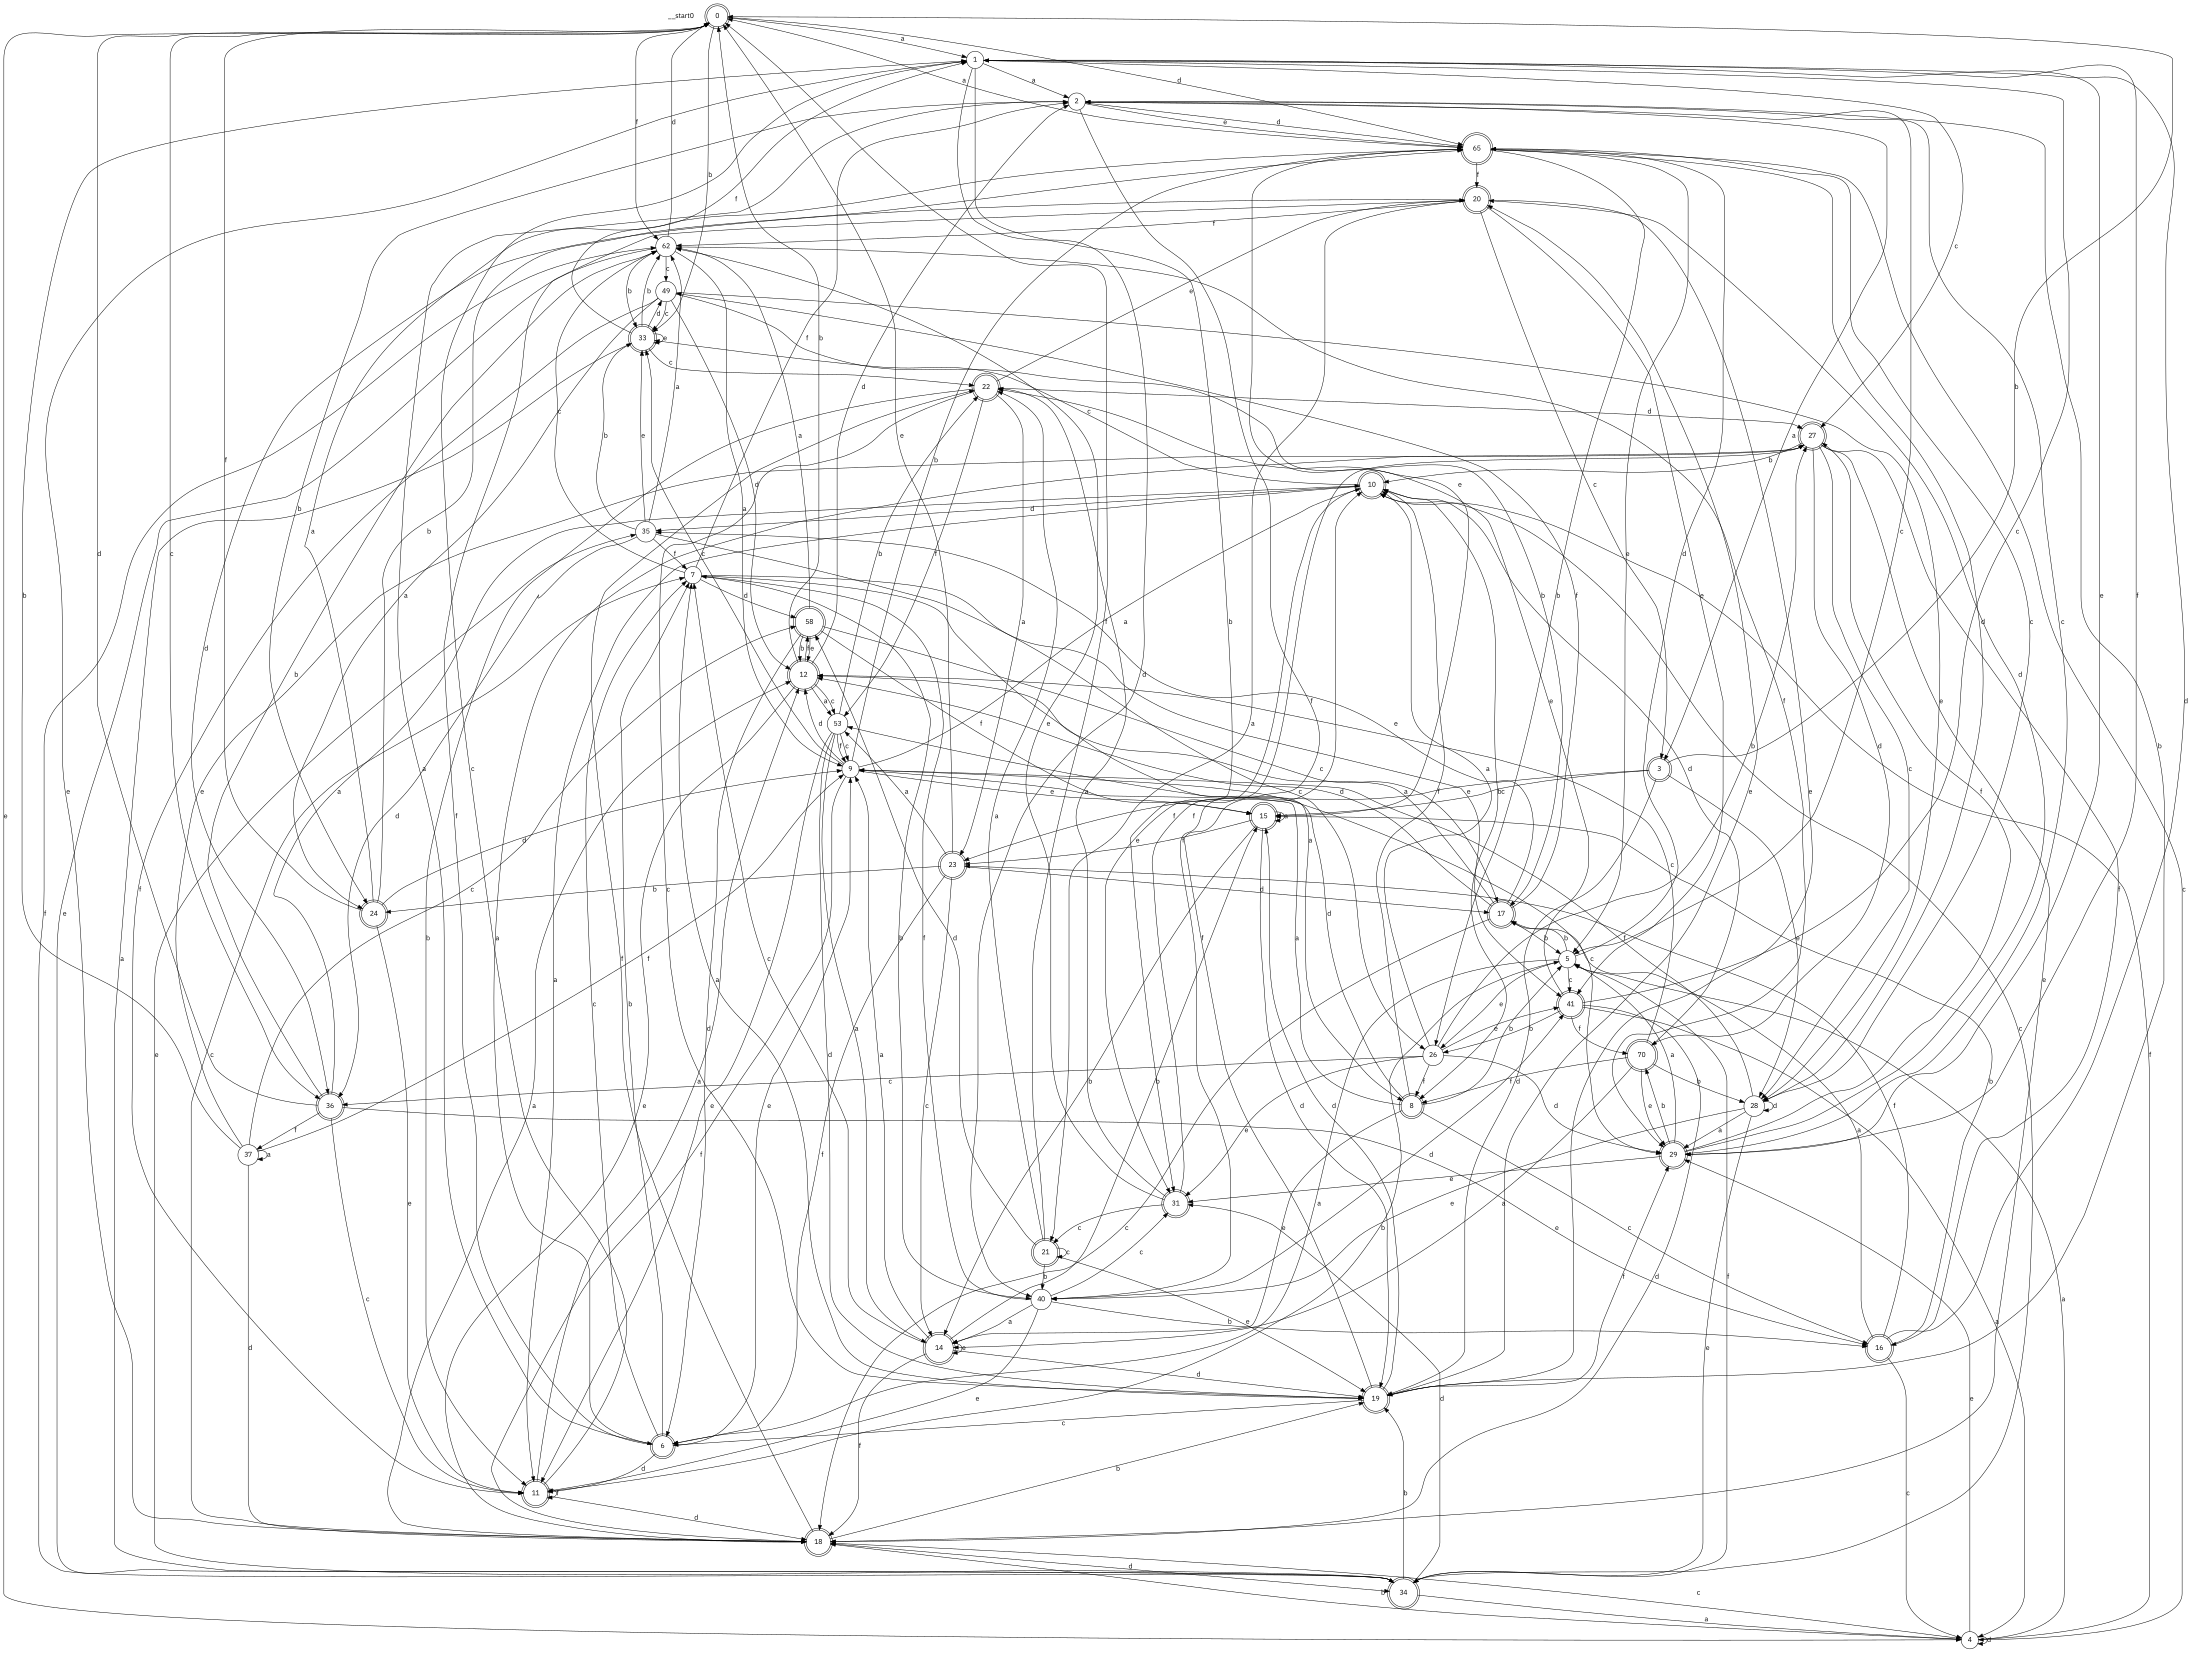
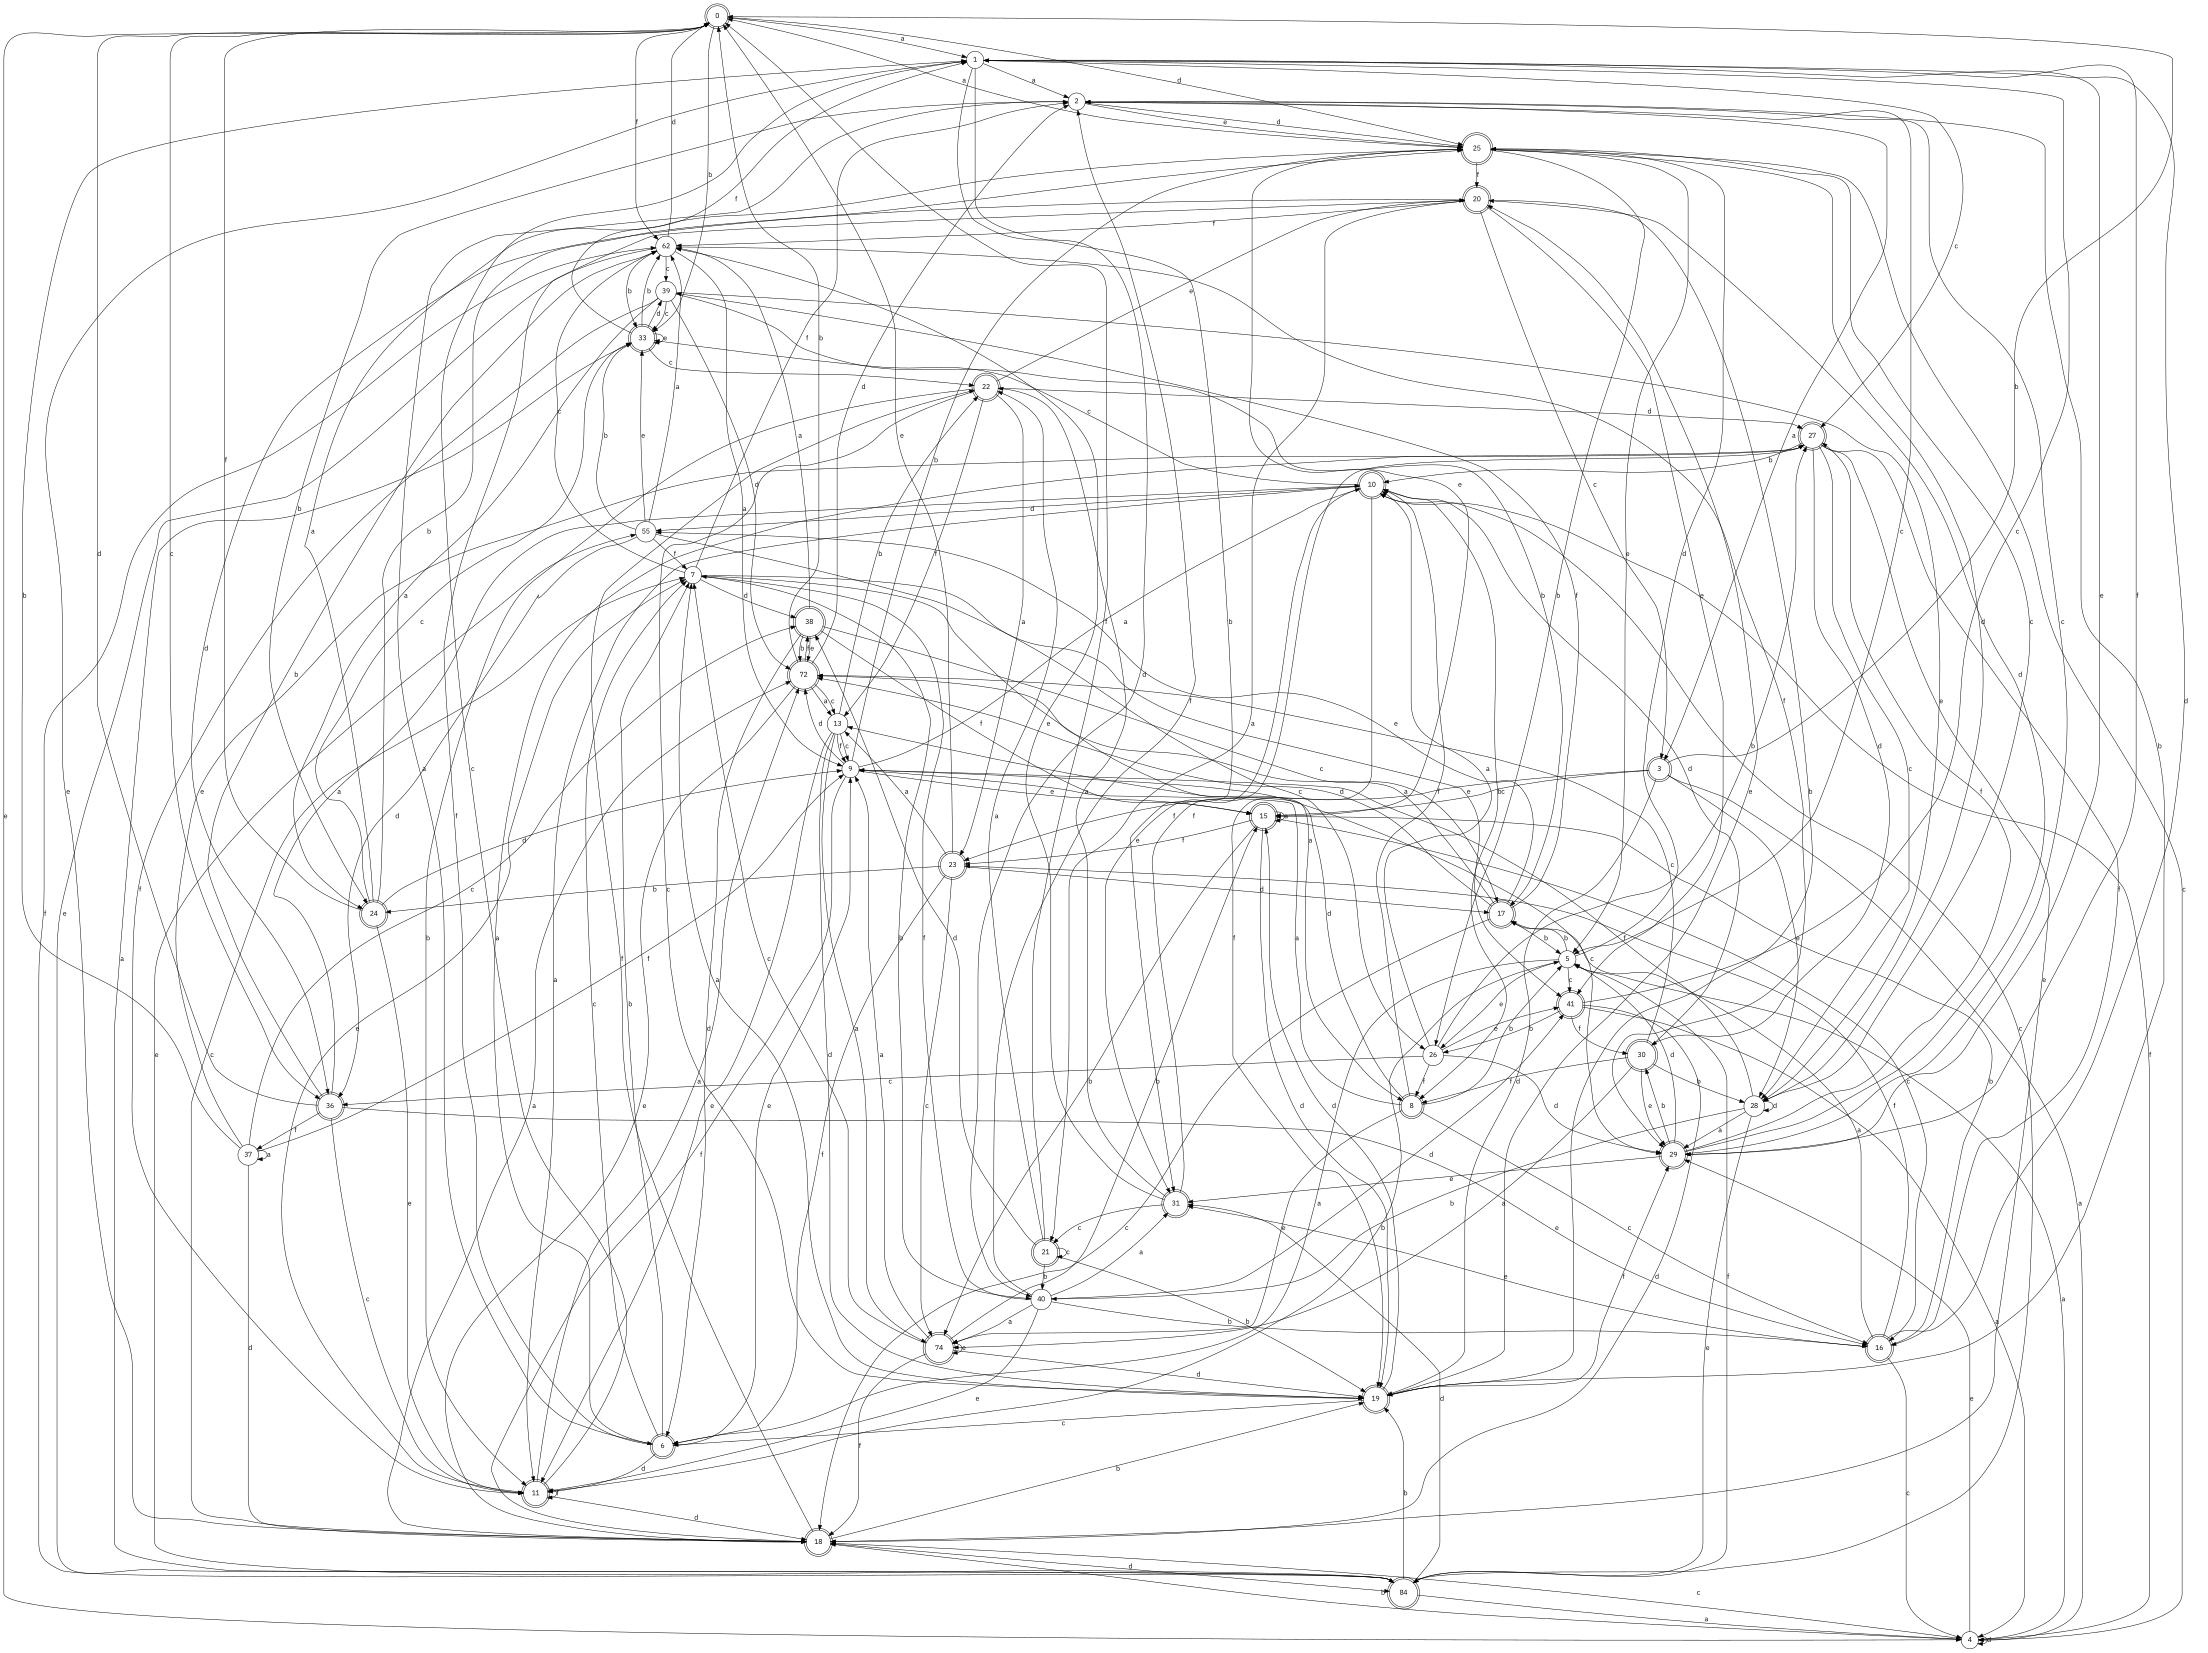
(681, 16) -> none
(1477, 149) -> (1477, 149)
(666, 291) -> (666, 291)
(1487, 521) -> none
(646, 532) -> (646, 532)
(717, 584) -> (423, 605)
(809, 622) -> (809, 622)
(804, 675) -> (804, 675)
(838, 724) -> (838, 724)
(1317, 756) -> (1187, 702)
(1811, 792) -> (1811, 792)
(1199, 928) -> (1233, 911)
none -> (1737, 956)
none -> (344, 1037)
(1642, 1055) -> (1642, 1055)
(1672, 1055) -> (1672, 1055)
(1293, 1089) -> (1528, 1287)
none -> (2065, 1154)
(1452, 1204) -> (1452, 1204)
(1141, 1253) -> (1141, 1253)
(1248, 1322) -> (1248, 1322)
(939, 1348) -> (939, 1348)
(1403, 1593) -> (1403, 1593)
